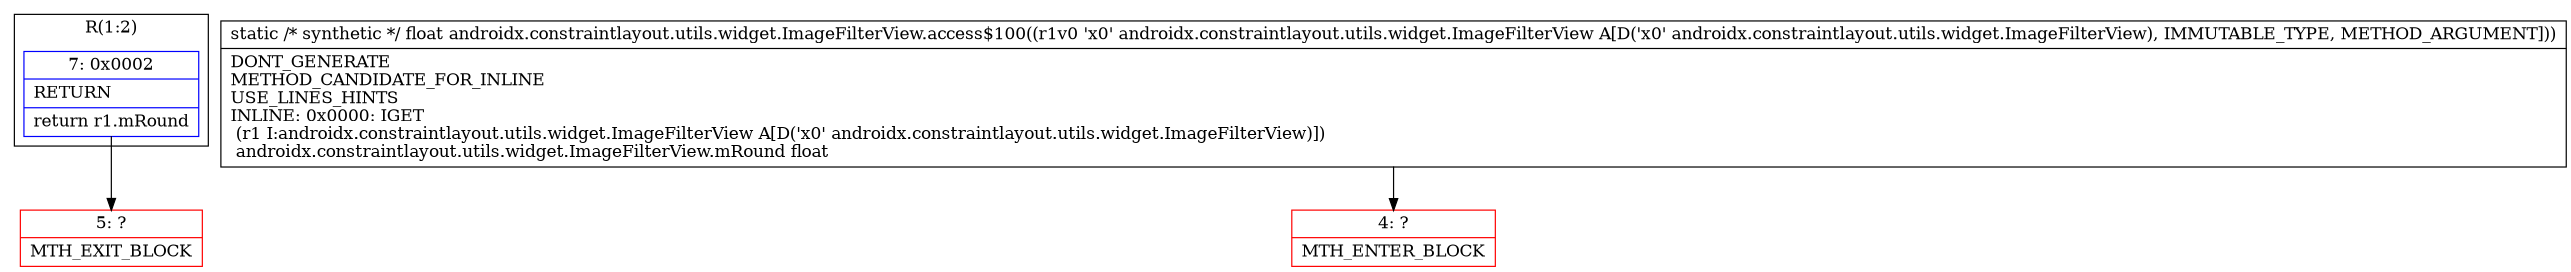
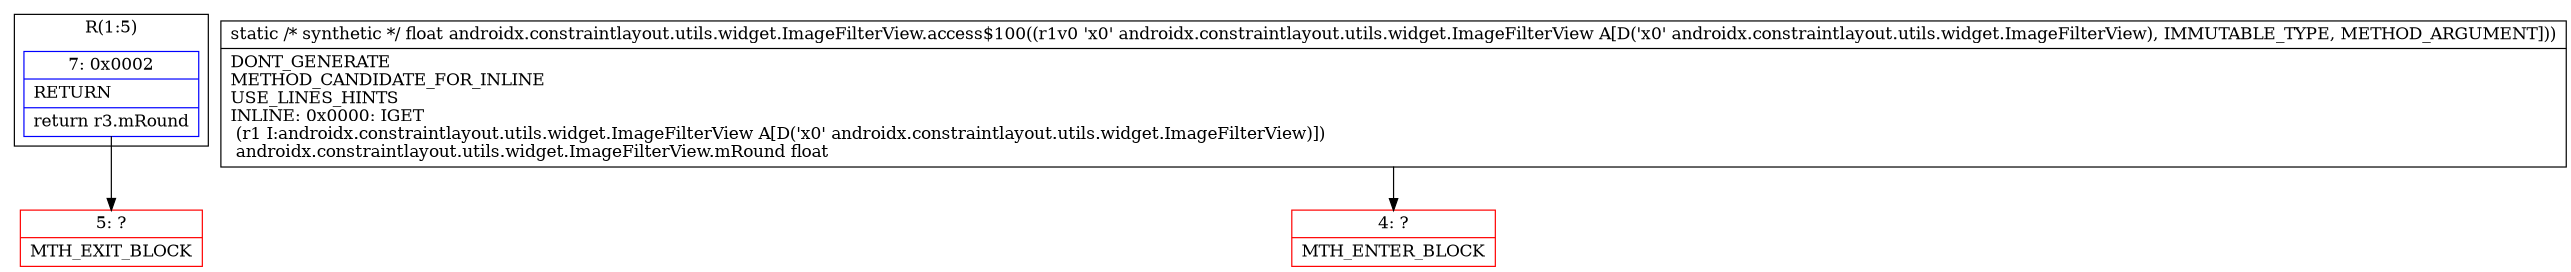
(111, 28) -> (111, 28)
(111, 122) -> (111, 122)
